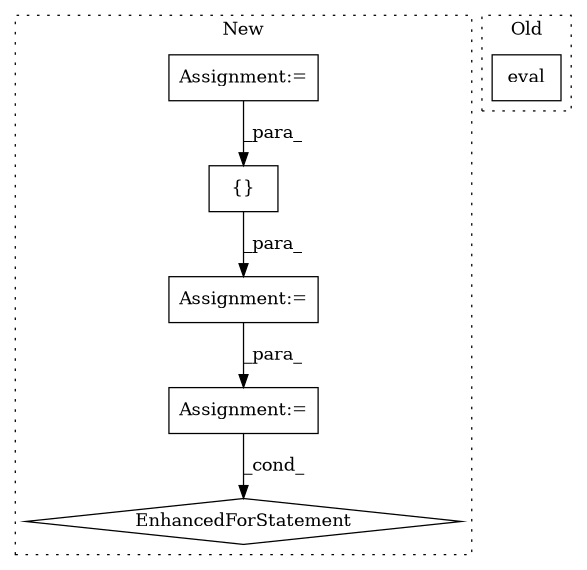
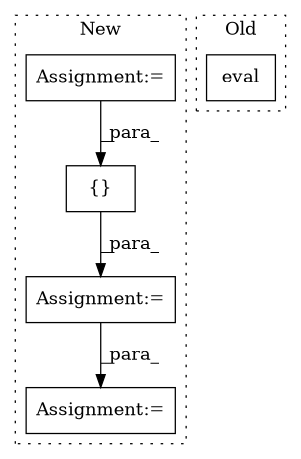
(244, 521) -> none
